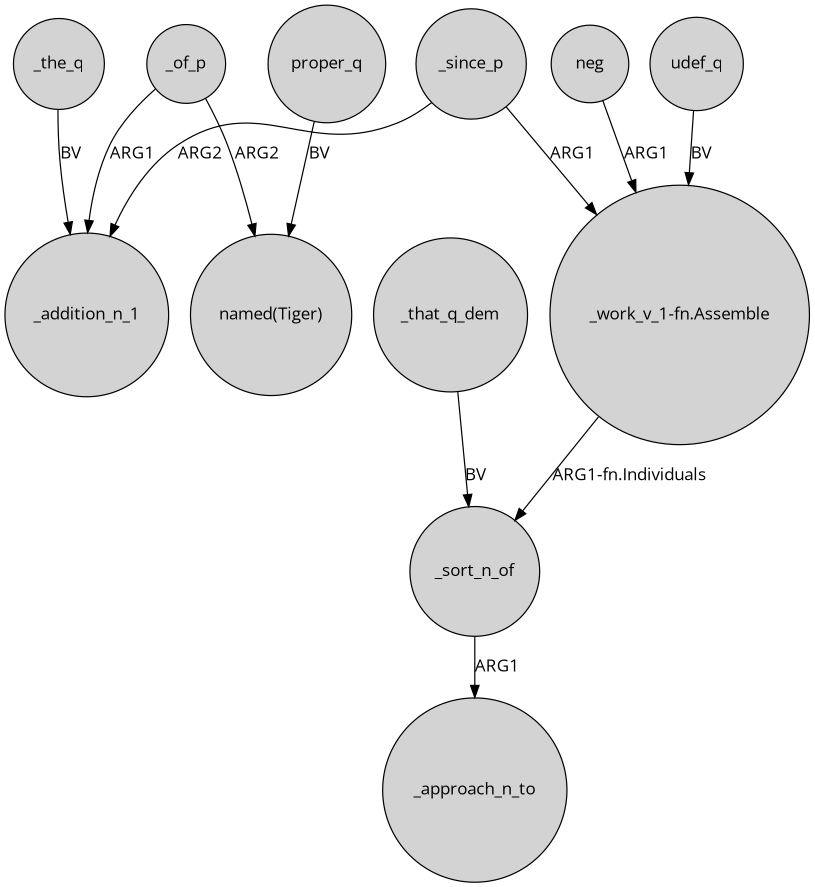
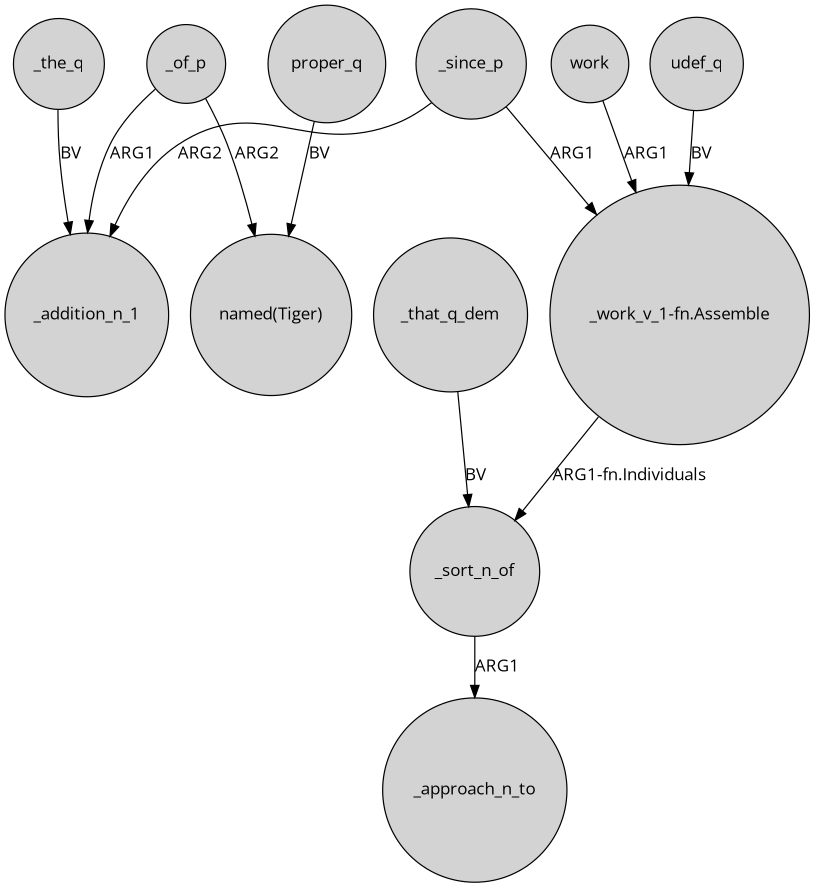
(590, 64) -> (590, 64)
